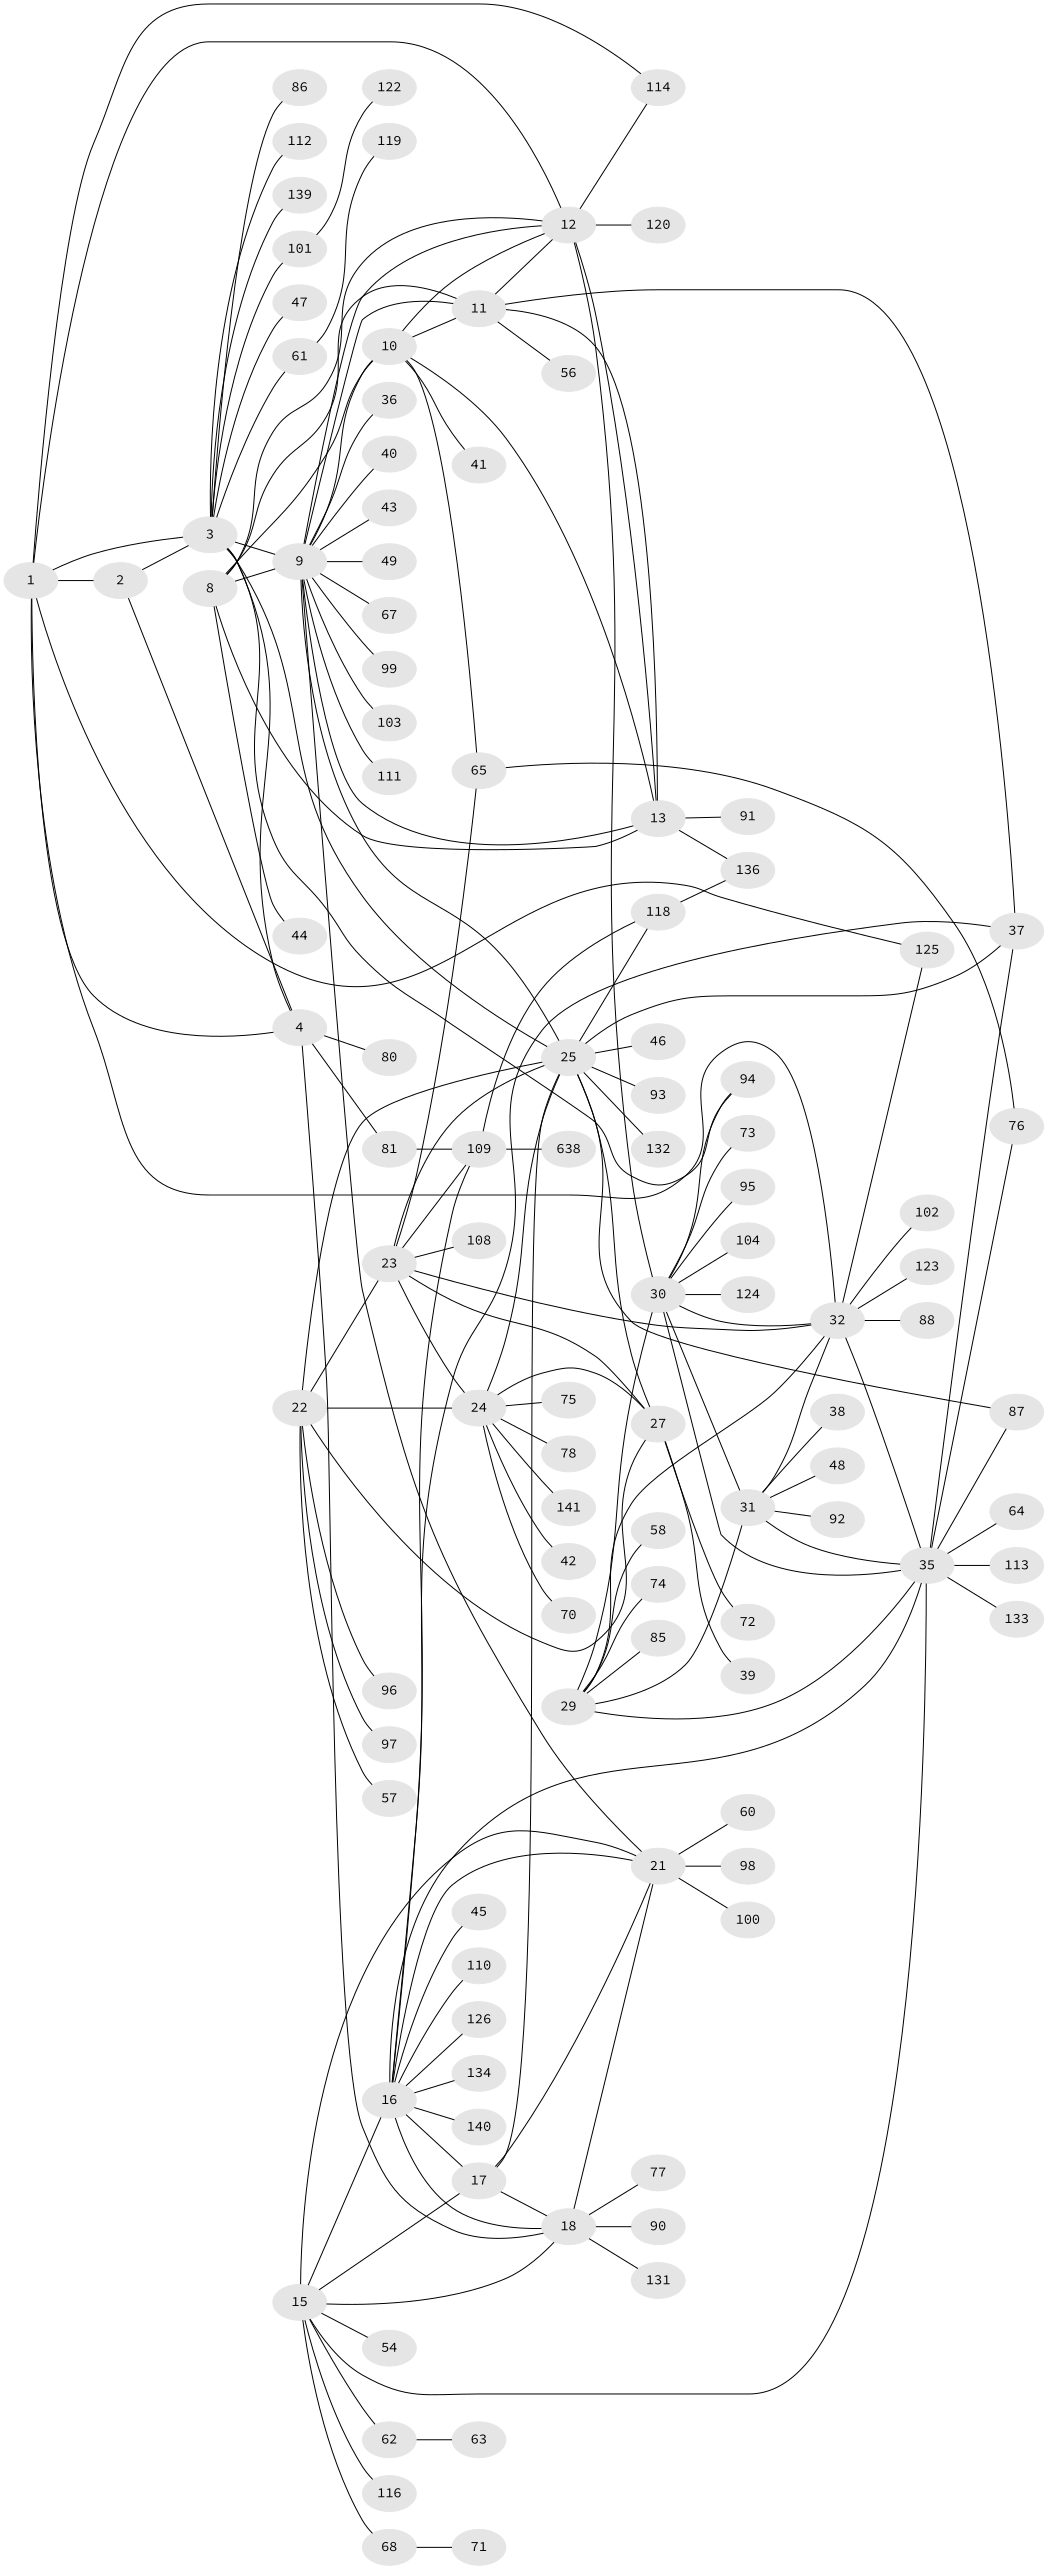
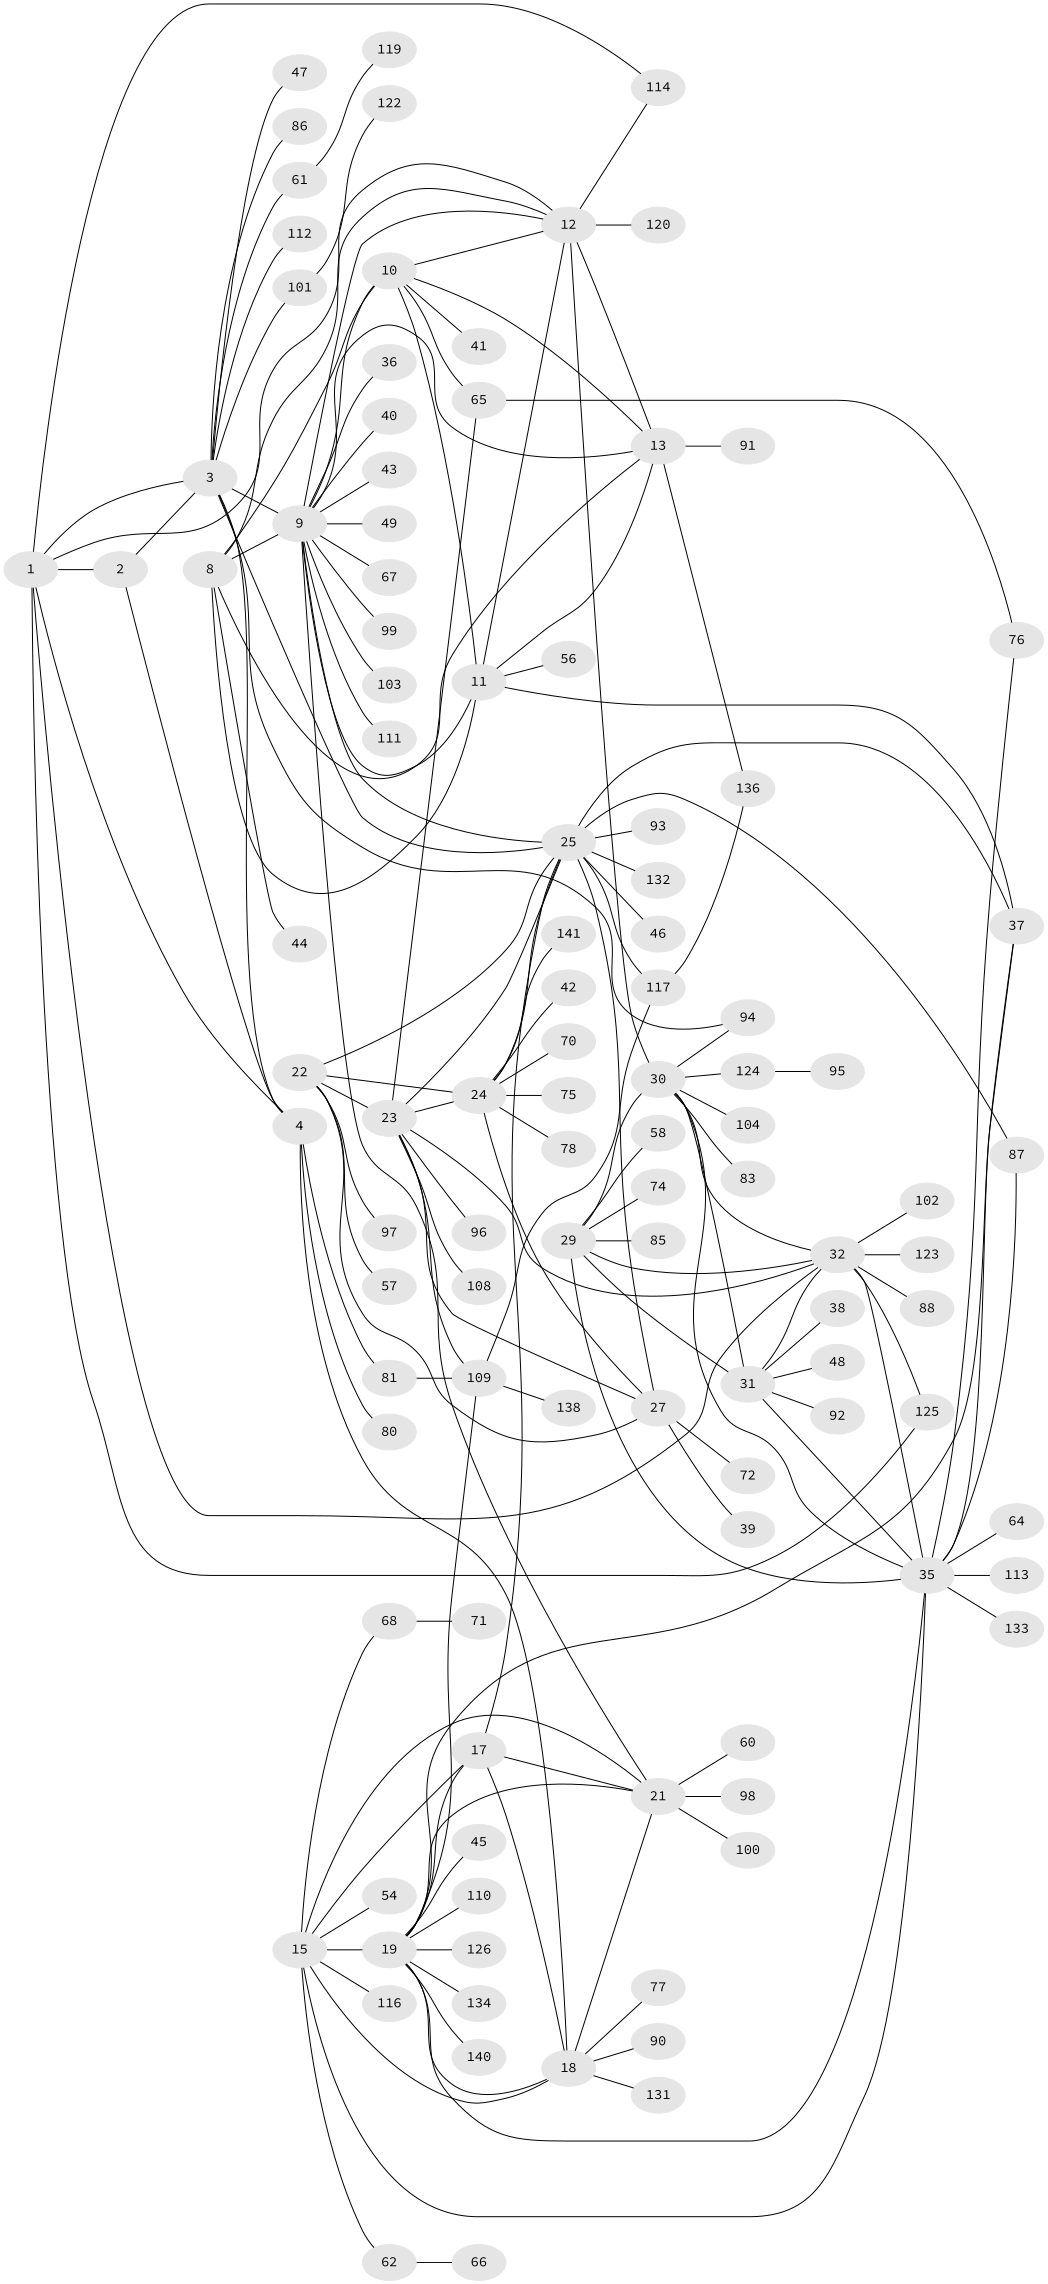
(300, 195) -> none
(658, 912) -> (658, 988)
(748, 1133) -> (748, 1179)
(569, 1149) -> (569, 1408)
(700, 1239) -> (793, 1072)
(324, 1549) -> (433, 1176)
(389, 2100) -> (389, 1950)
(479, 2440) -> (479, 2263)
